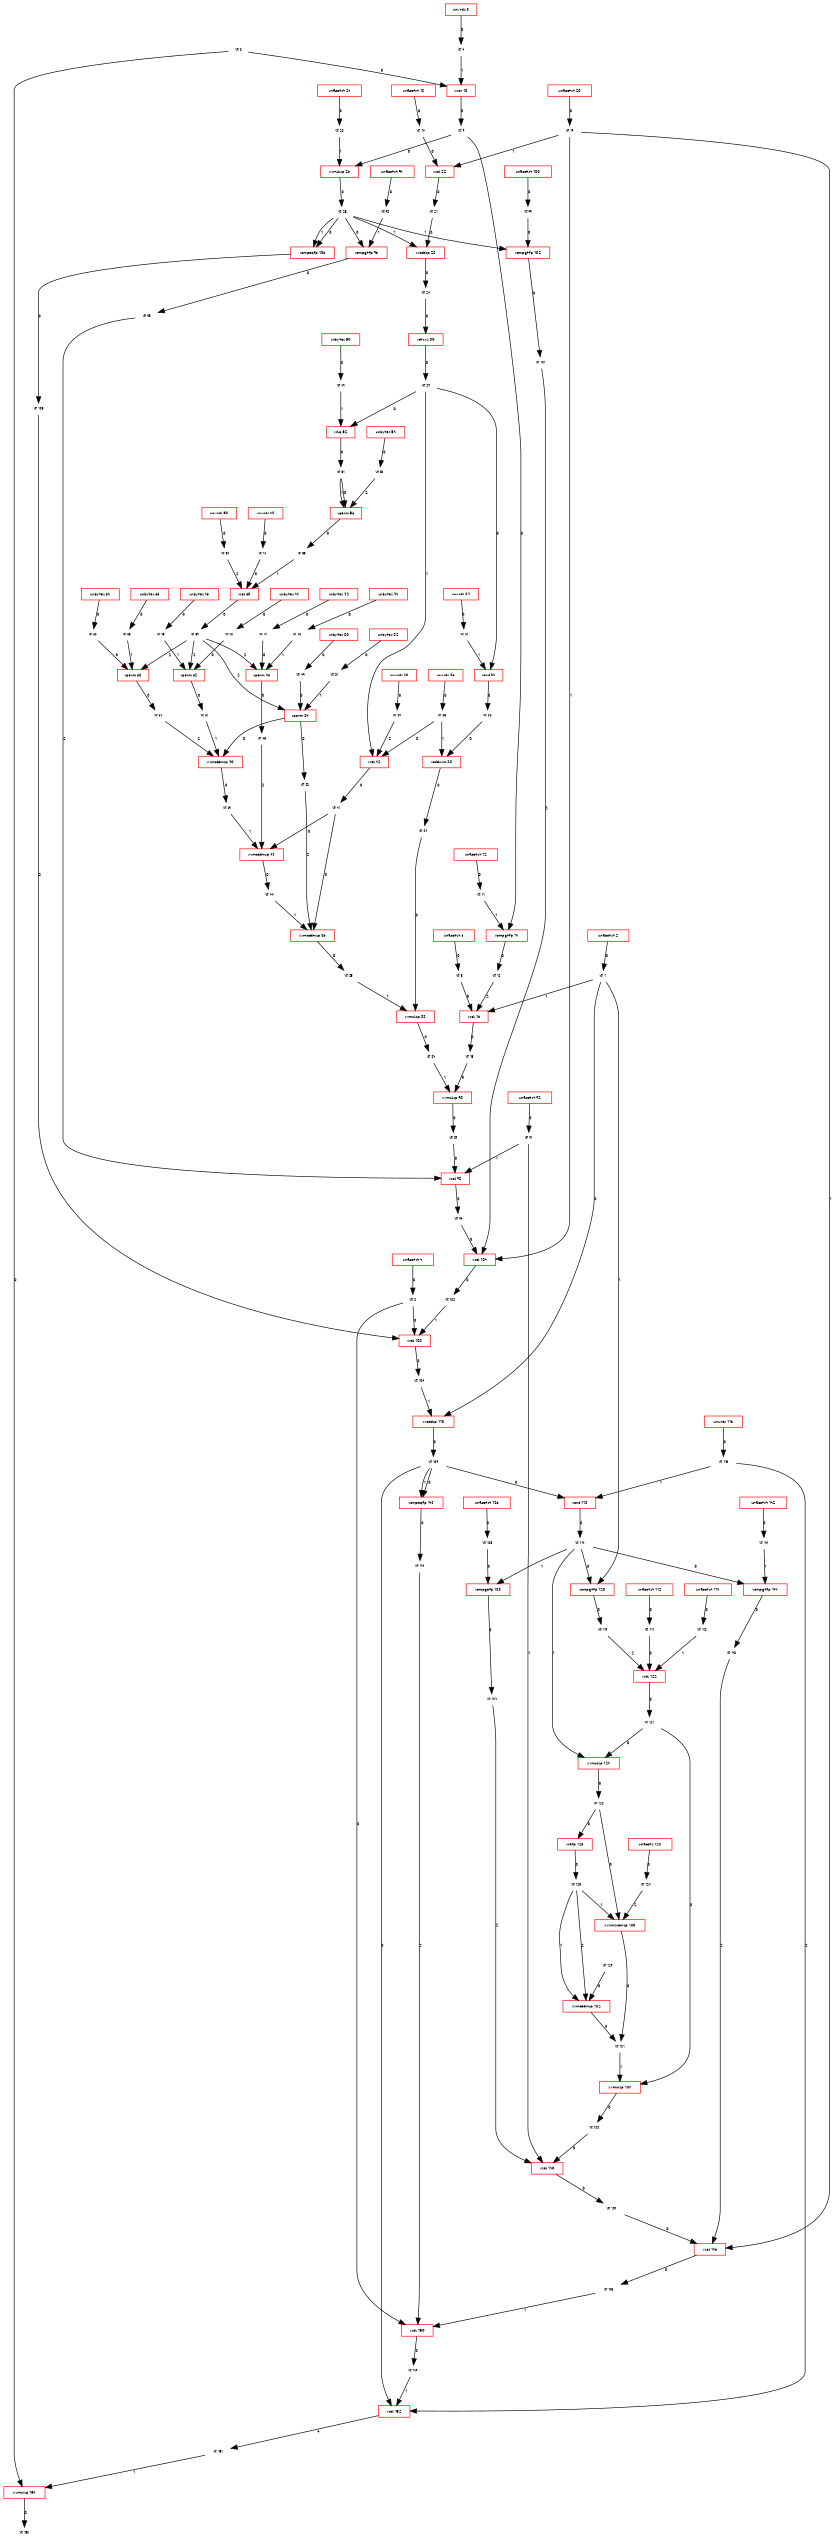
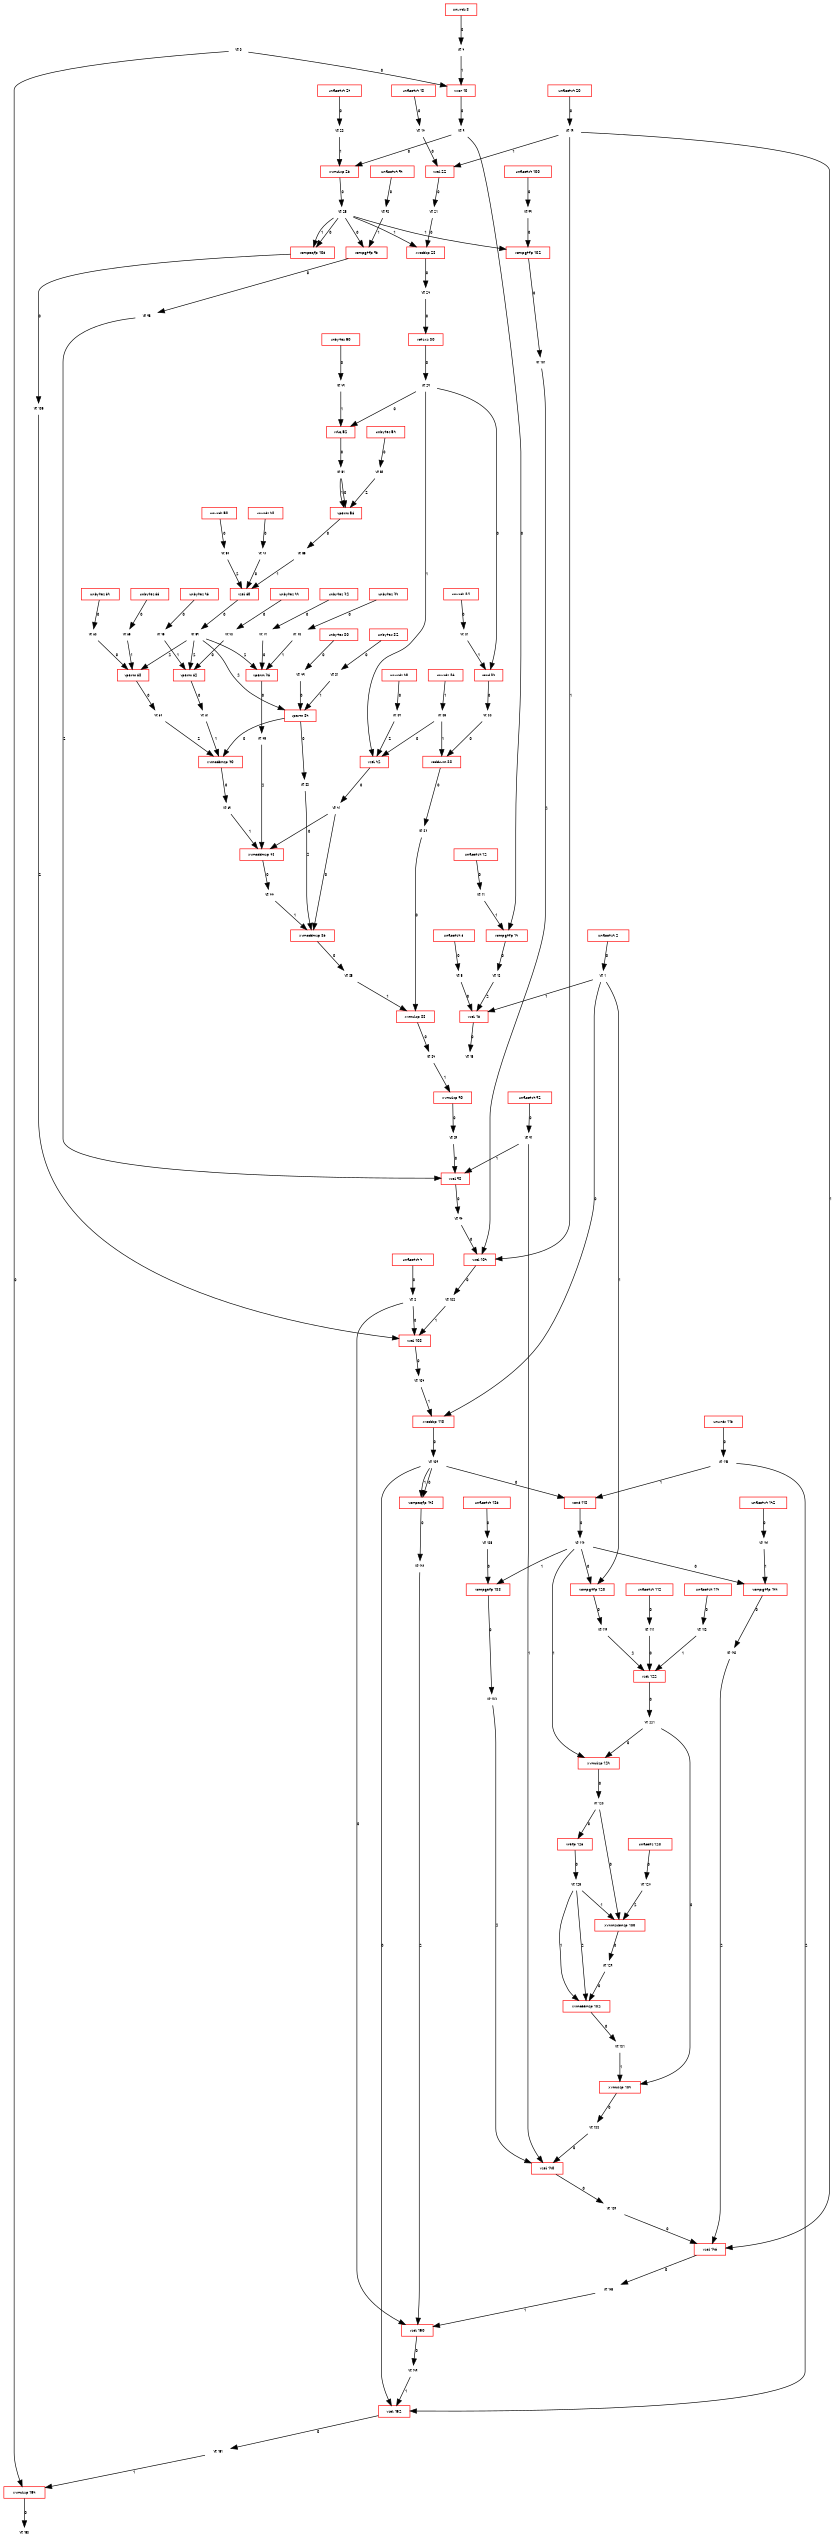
(446, 695) -> (446, 695)
(462, 1074) -> none
(649, 1723) -> (649, 1723)
(627, 1983) -> (615, 1942)
(318, 2432) -> (318, 2432)
